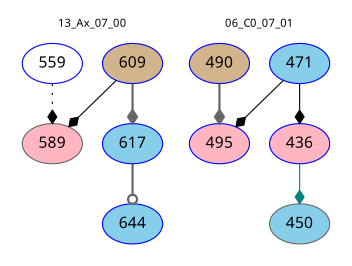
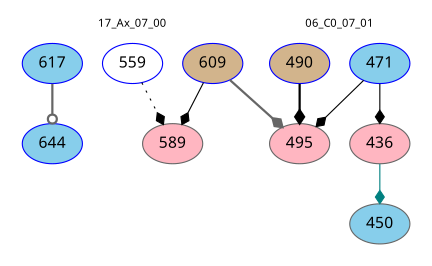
(92, 24) -> (133, 24)
(133, 97) -> (245, 93)
(219, 97) -> (300, 97)
(219, 144) -> (300, 144)
(300, 144) -> (380, 144)
